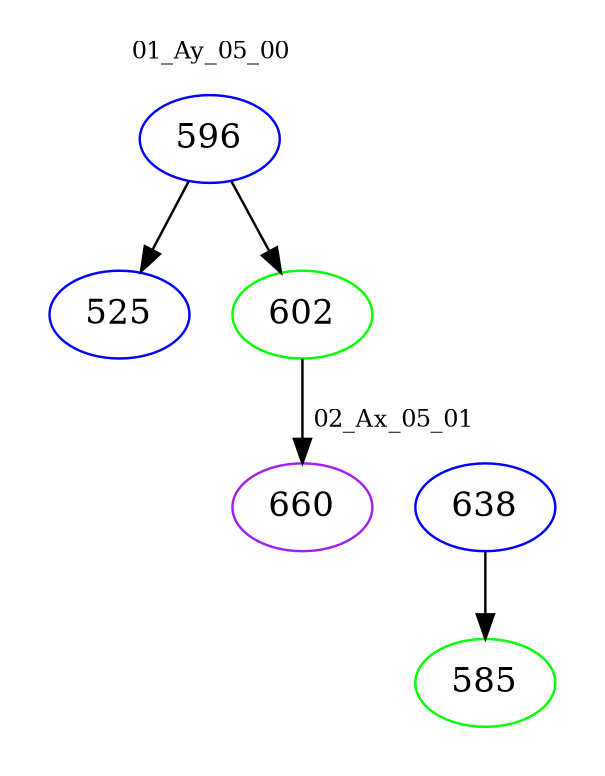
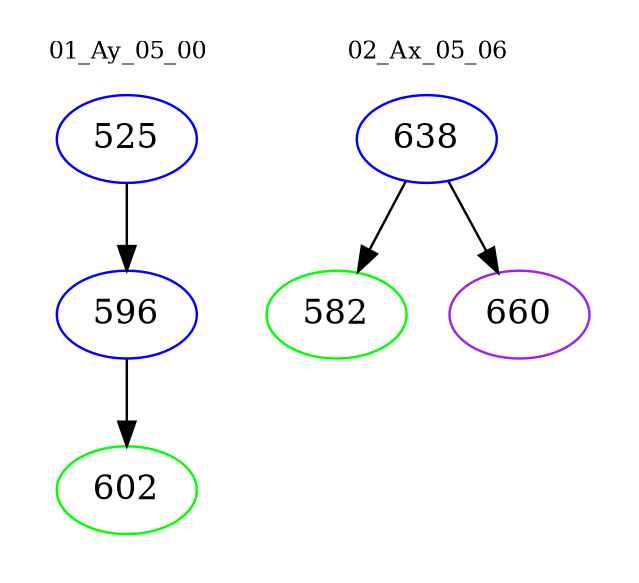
(171, 215) -> (127, 215)
(302, 412) -> (467, 216)
(394, 421) -> (428, 52)
(485, 683) -> (337, 315)
